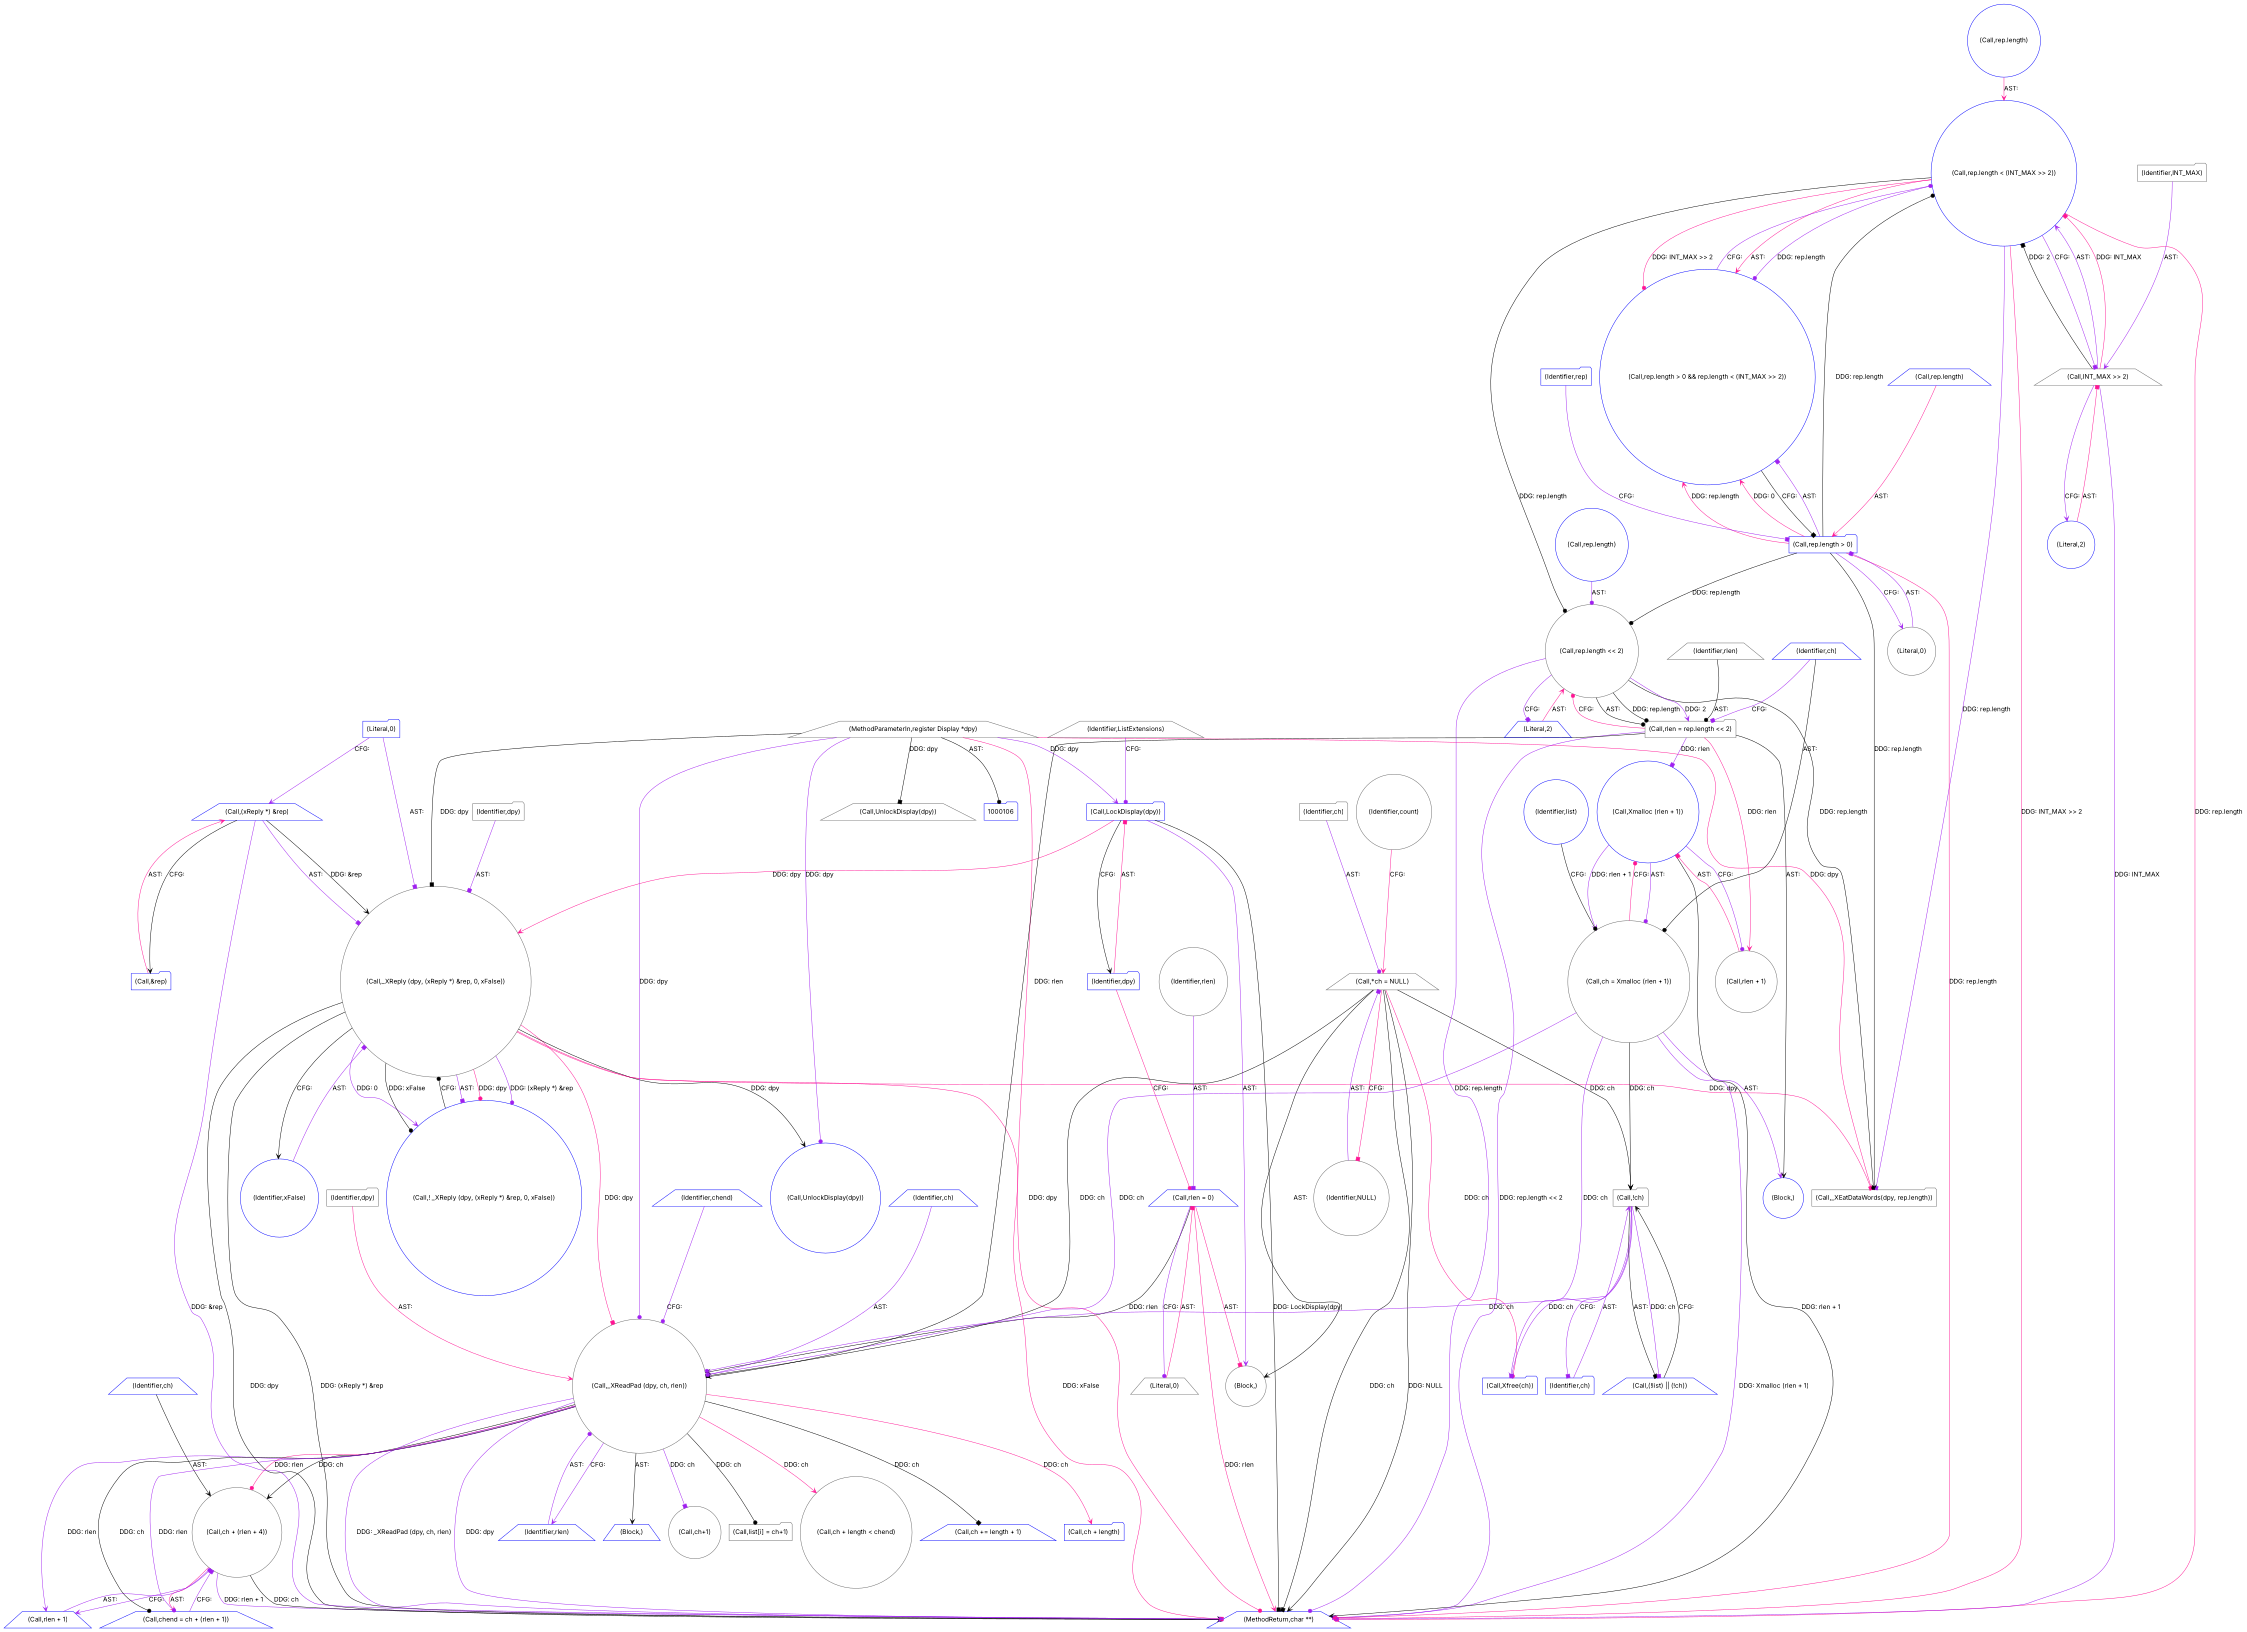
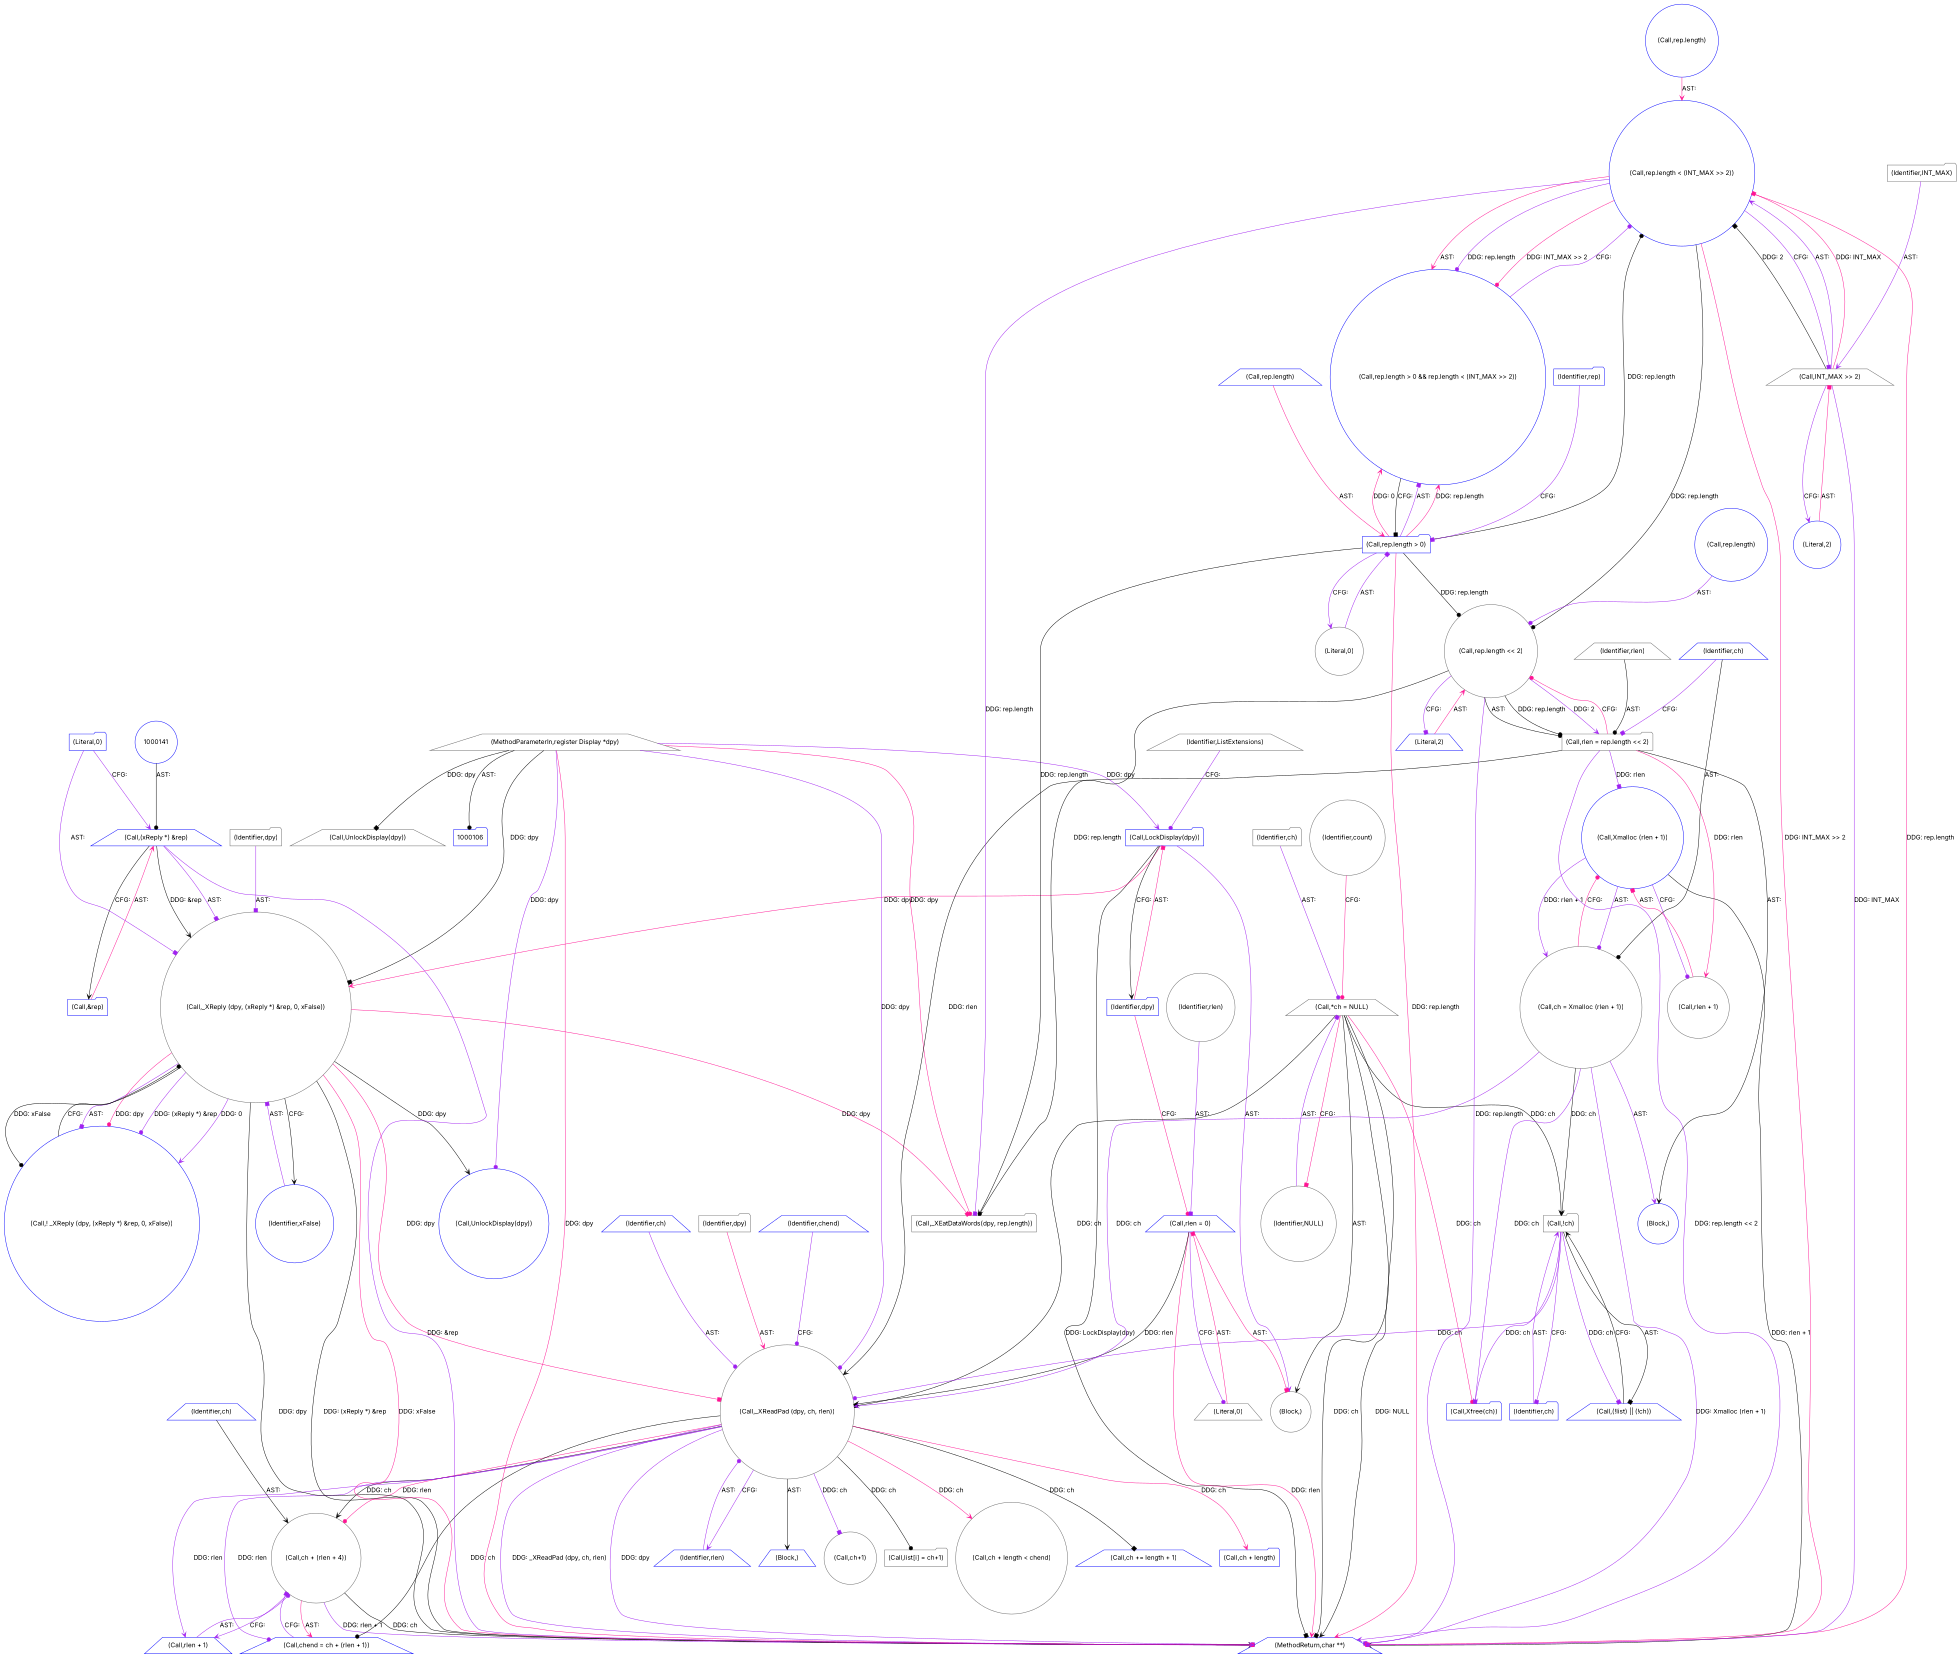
none -> (156, 742)
(1556, 812) -> none
(1387, 909) -> (1344, 935)
